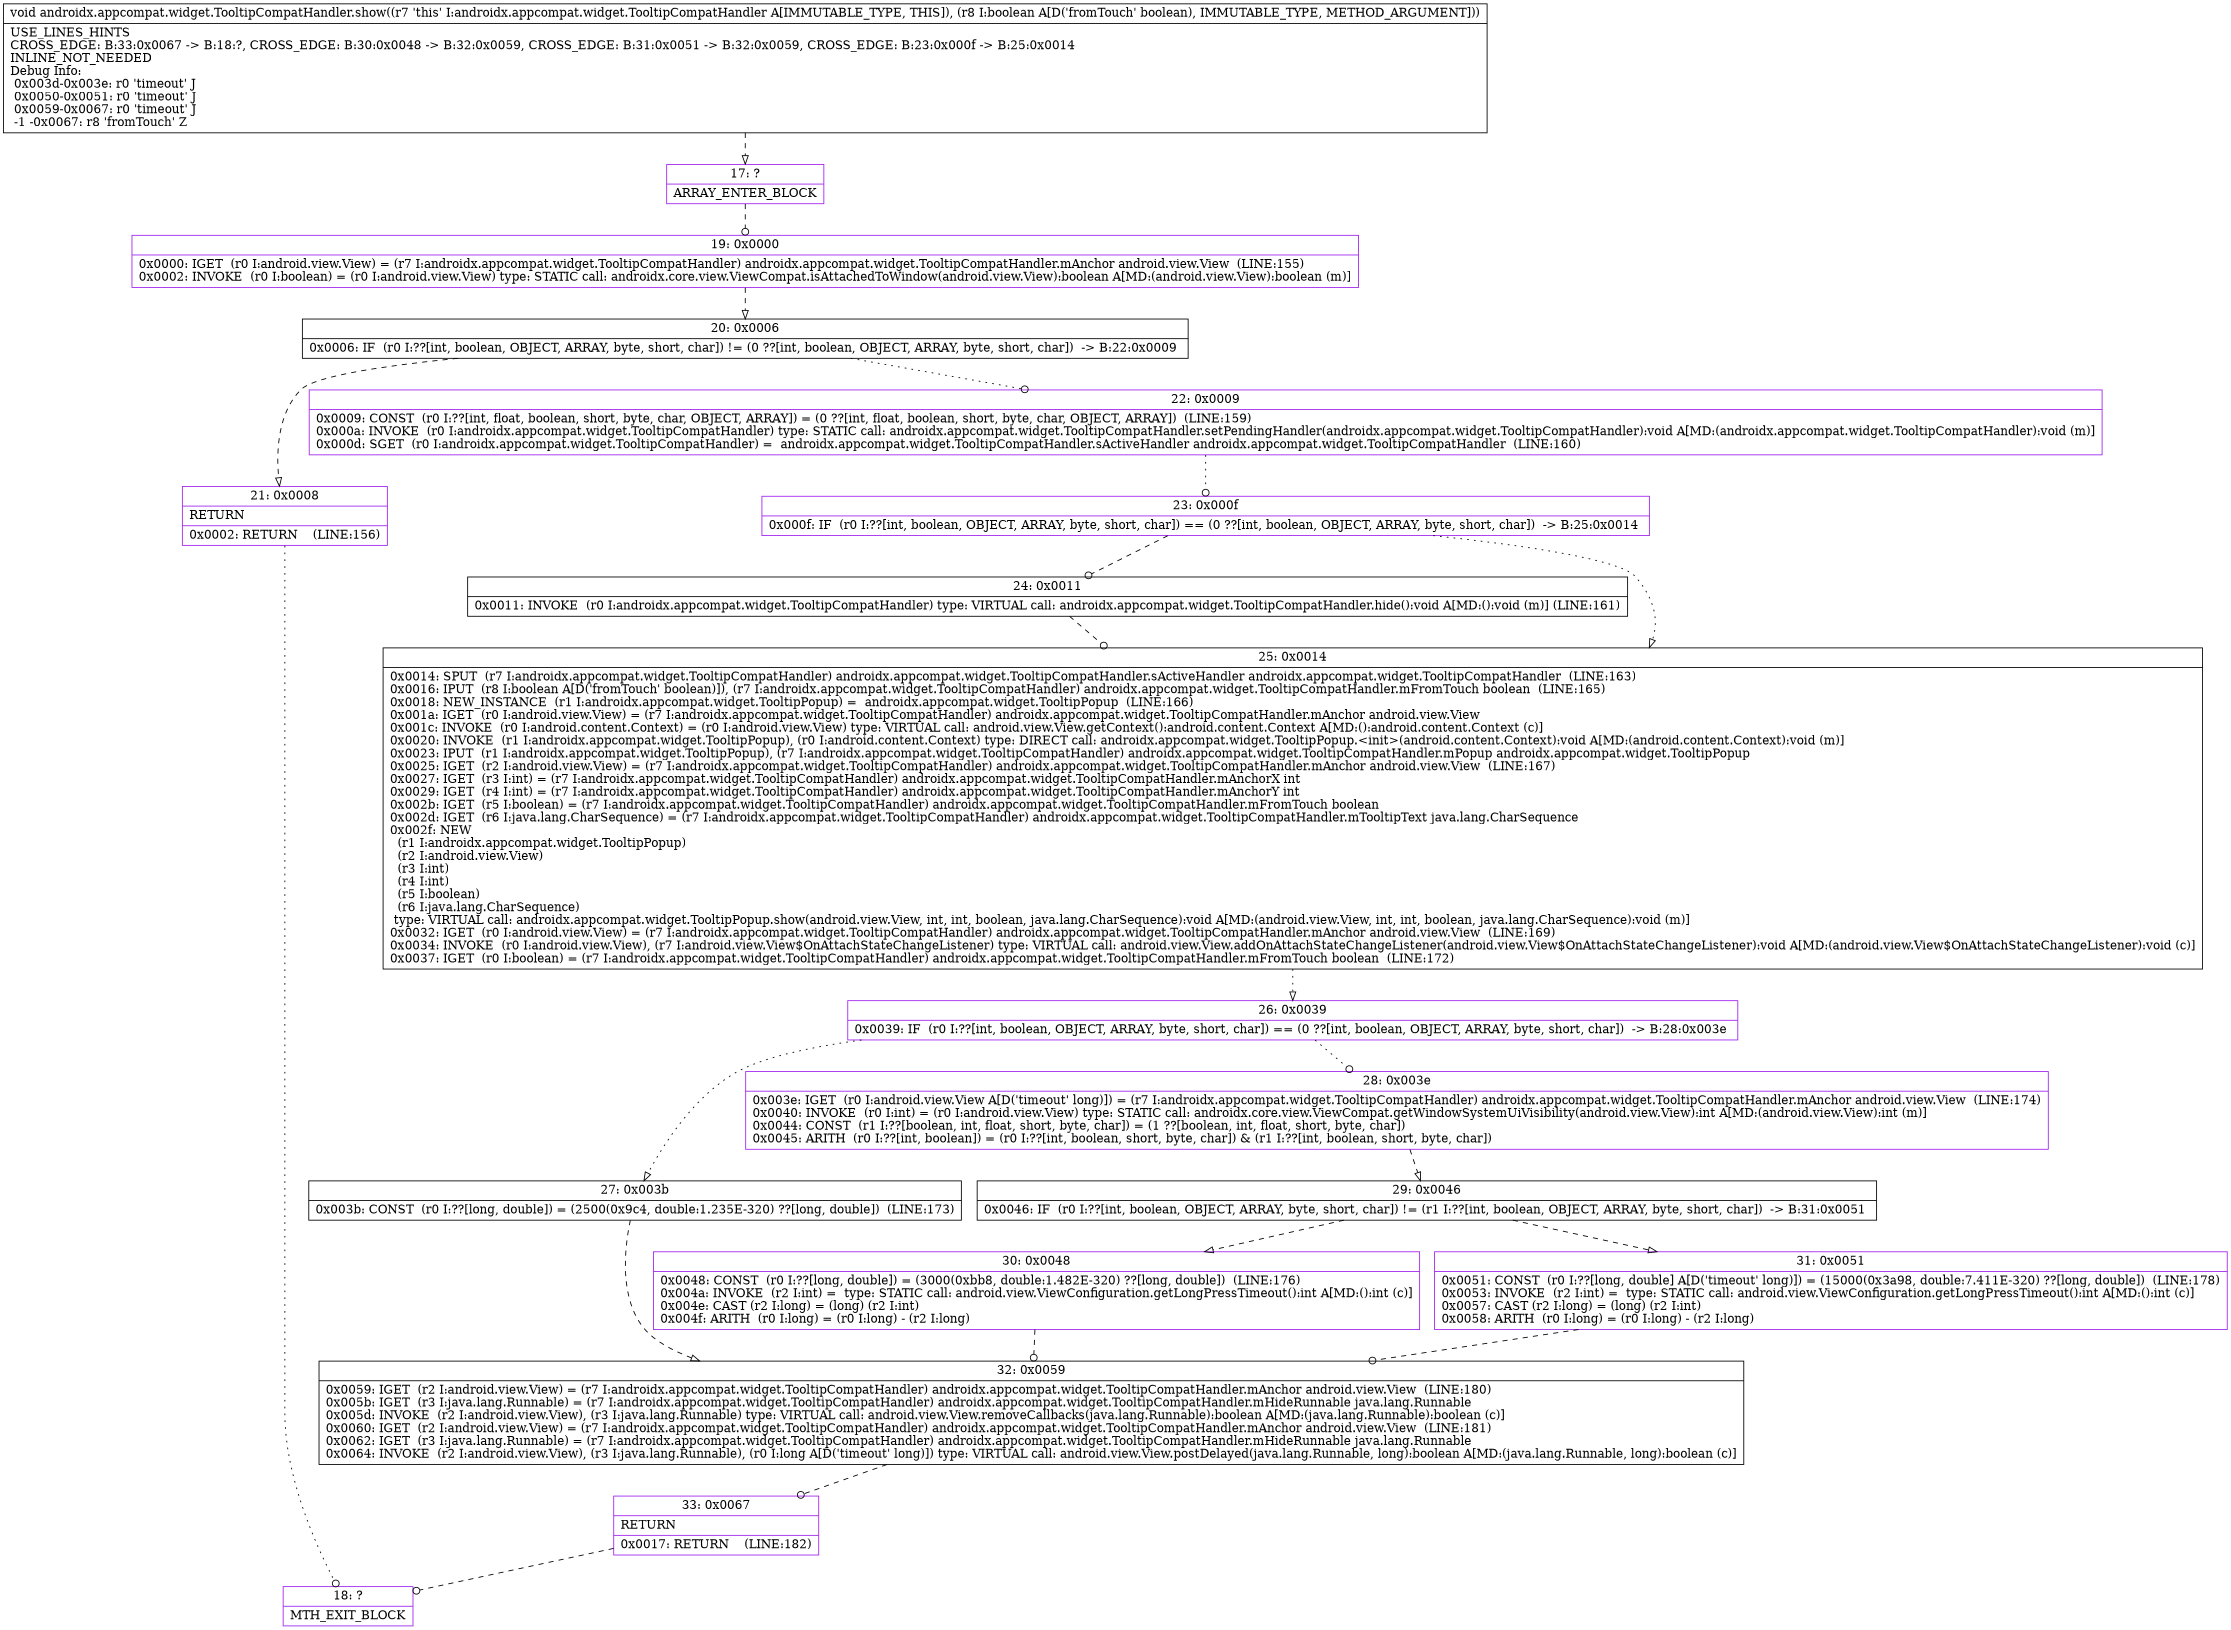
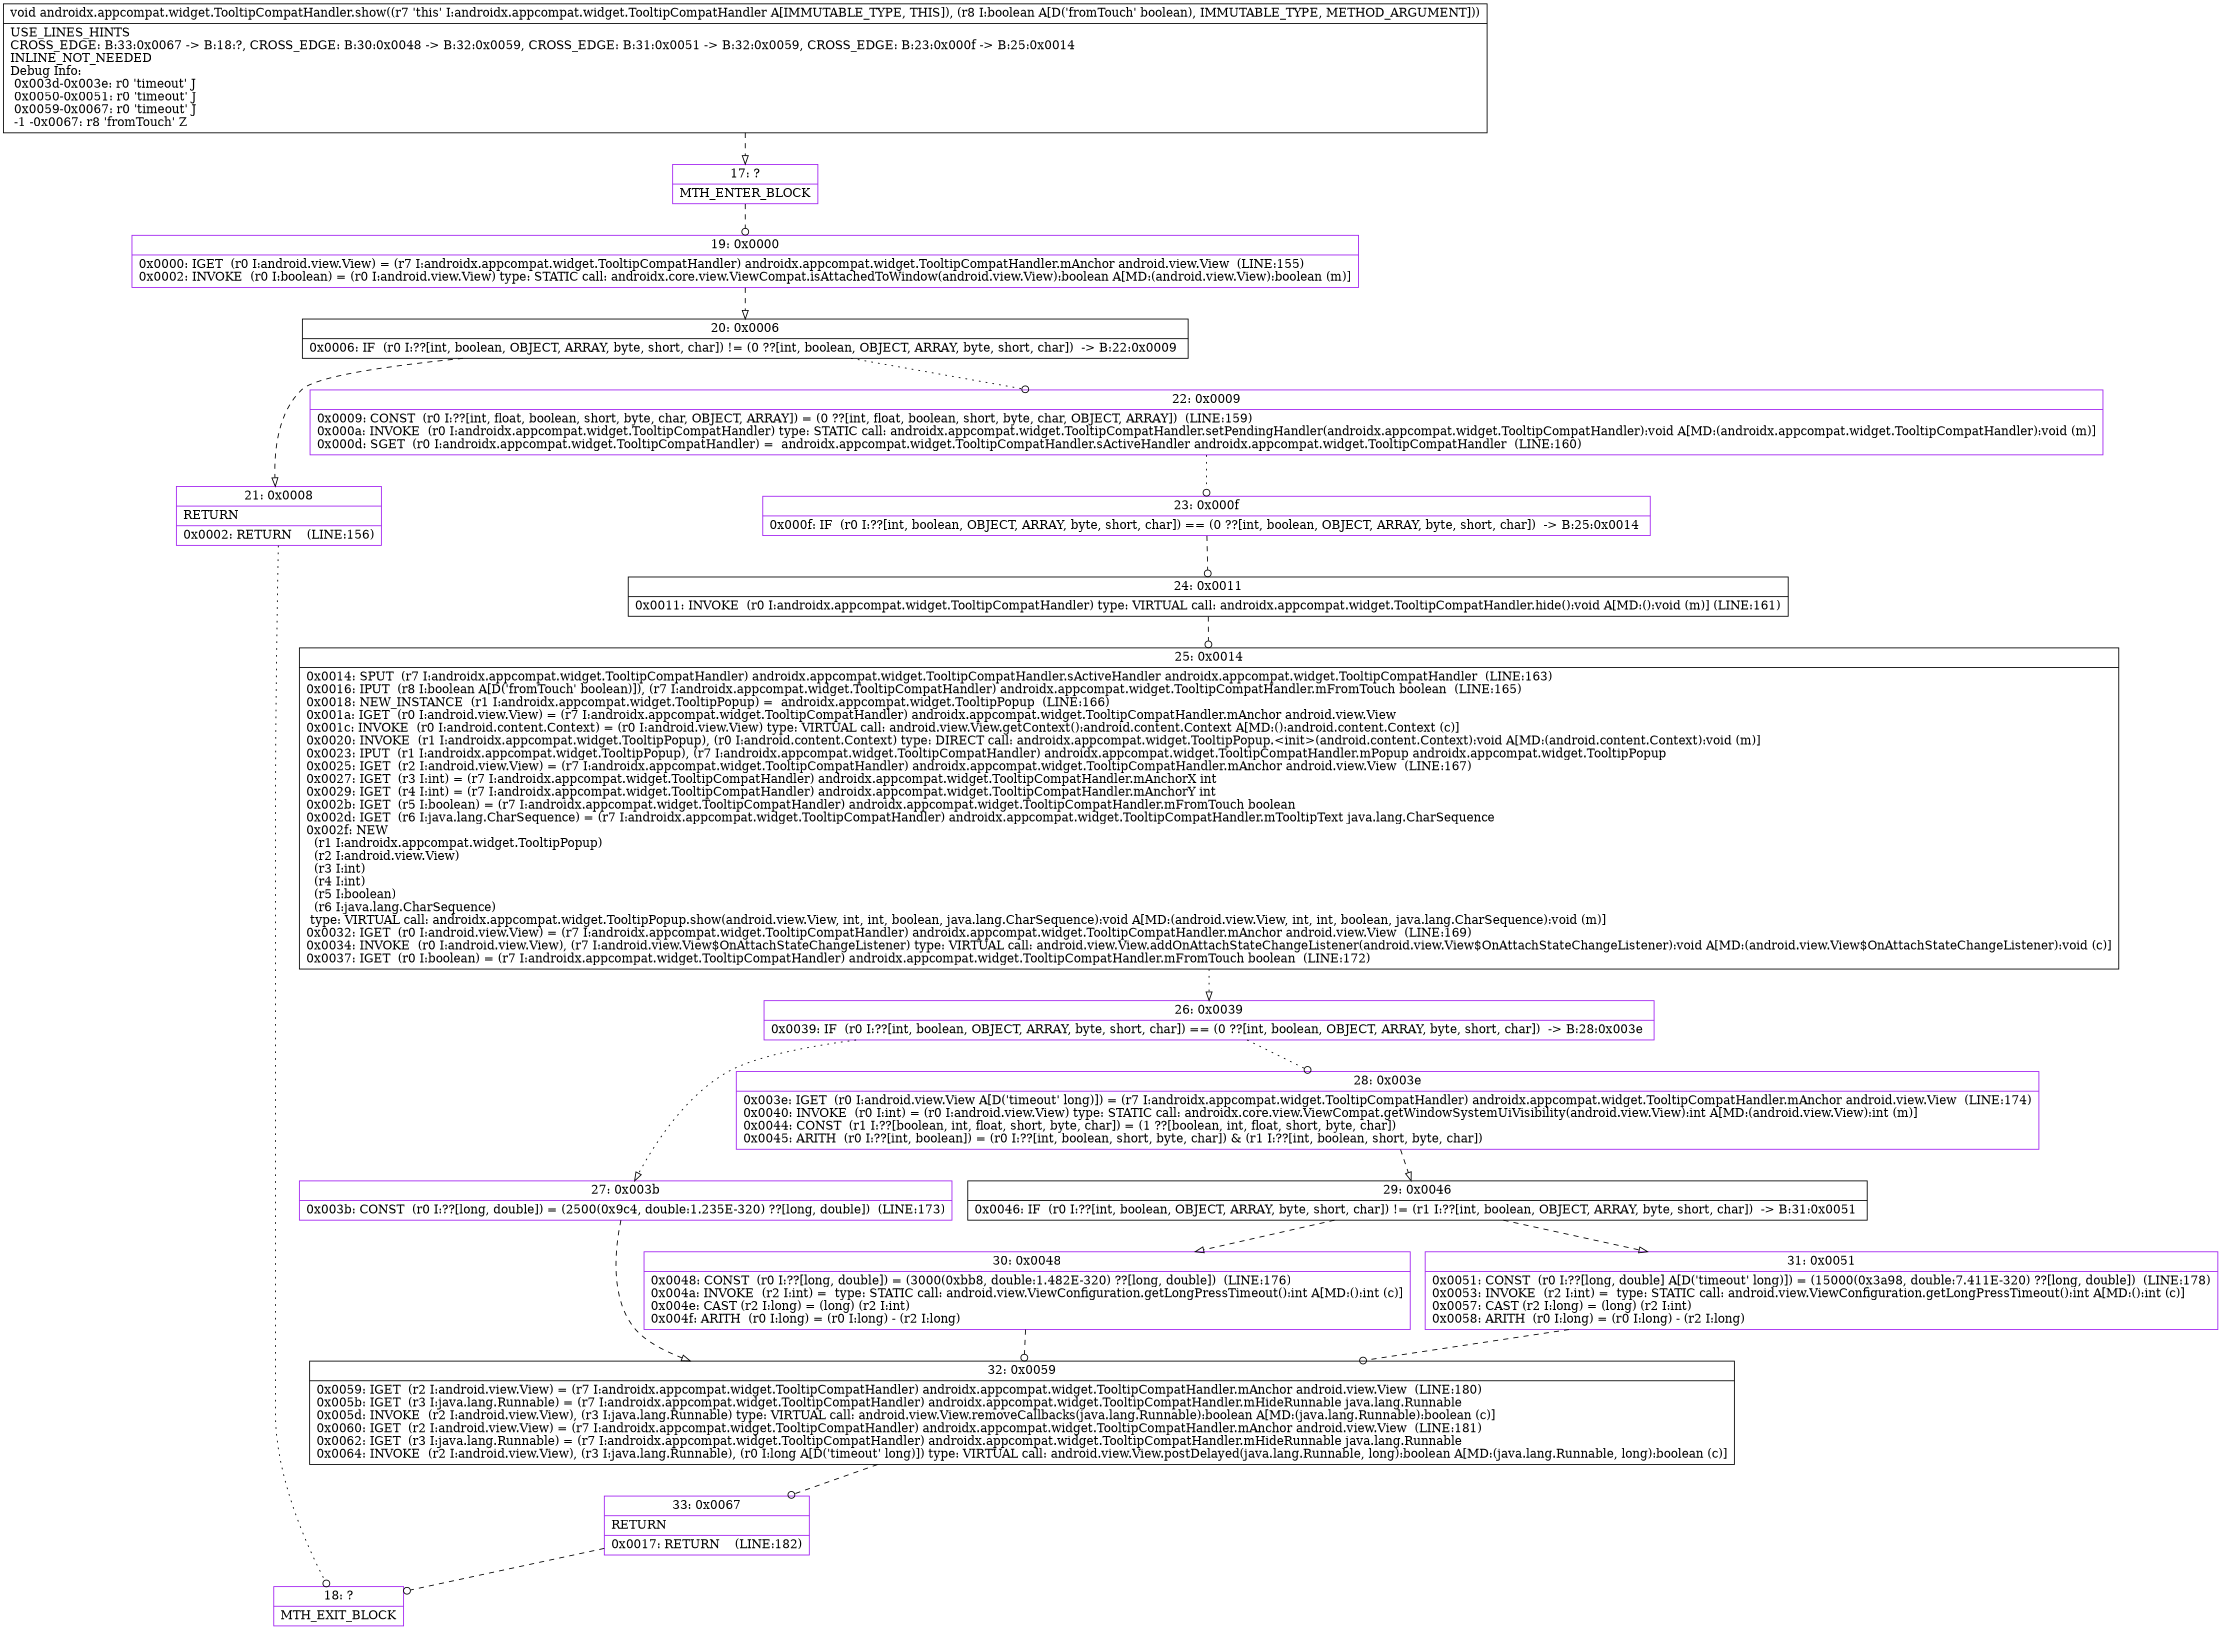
(745, 193) -> (745, 193)
(1570, 555) -> none
(635, 1201) -> (626, 1201)
